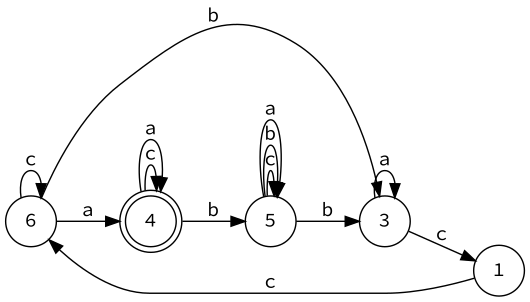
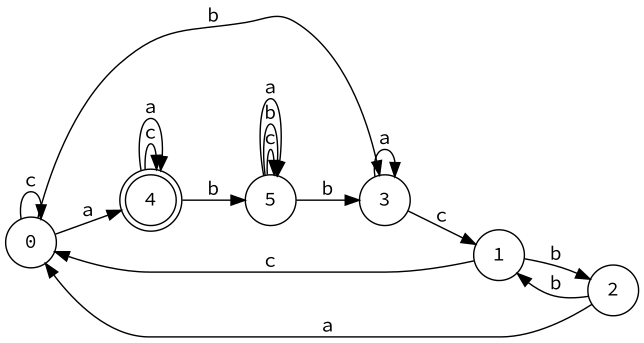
(31, 221) -> (31, 242)
none -> (613, 290)
